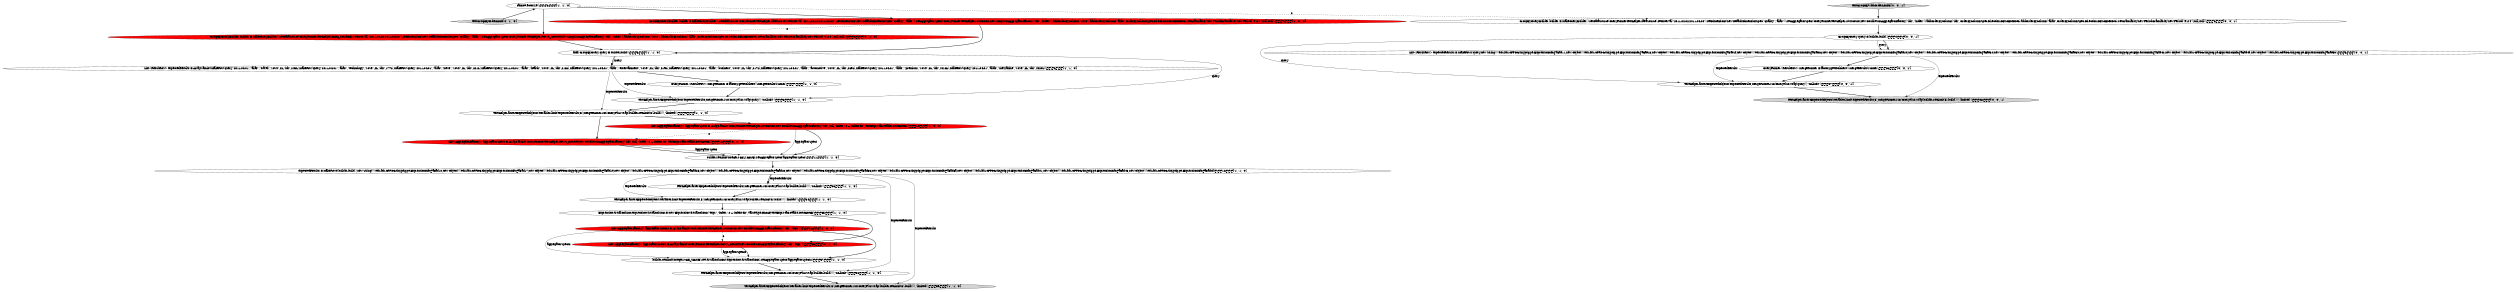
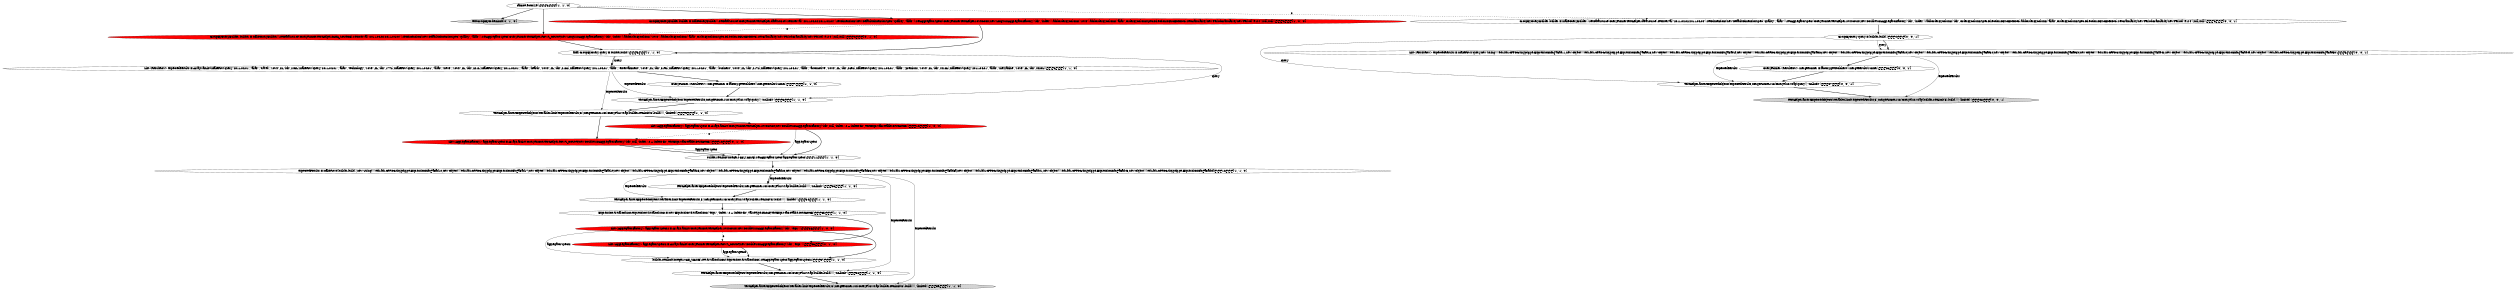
(1878, 6) -> none
(518, 14) -> (518, 13)
